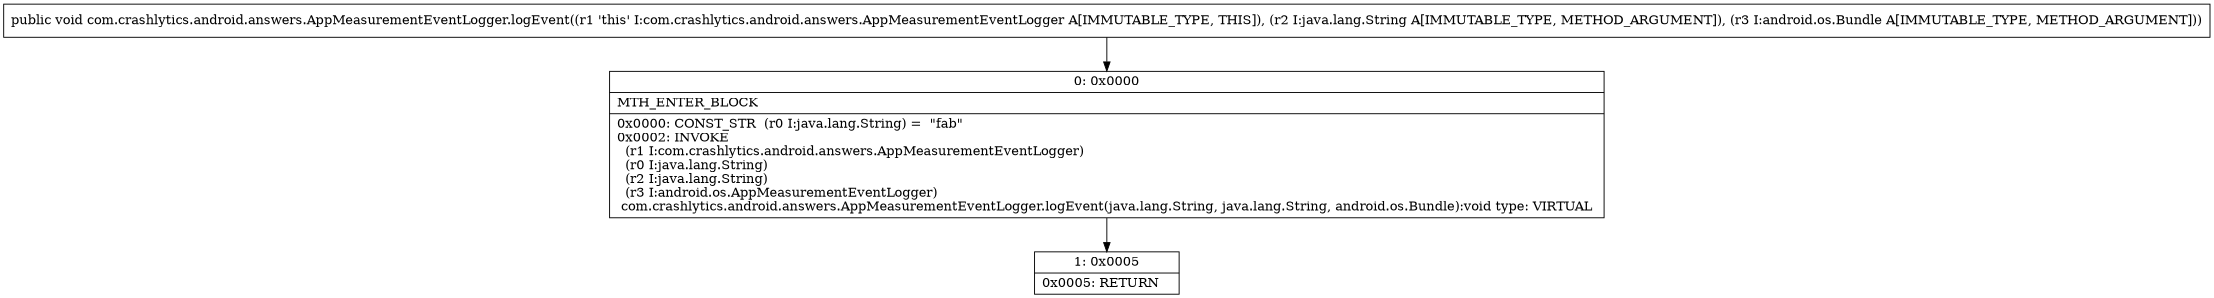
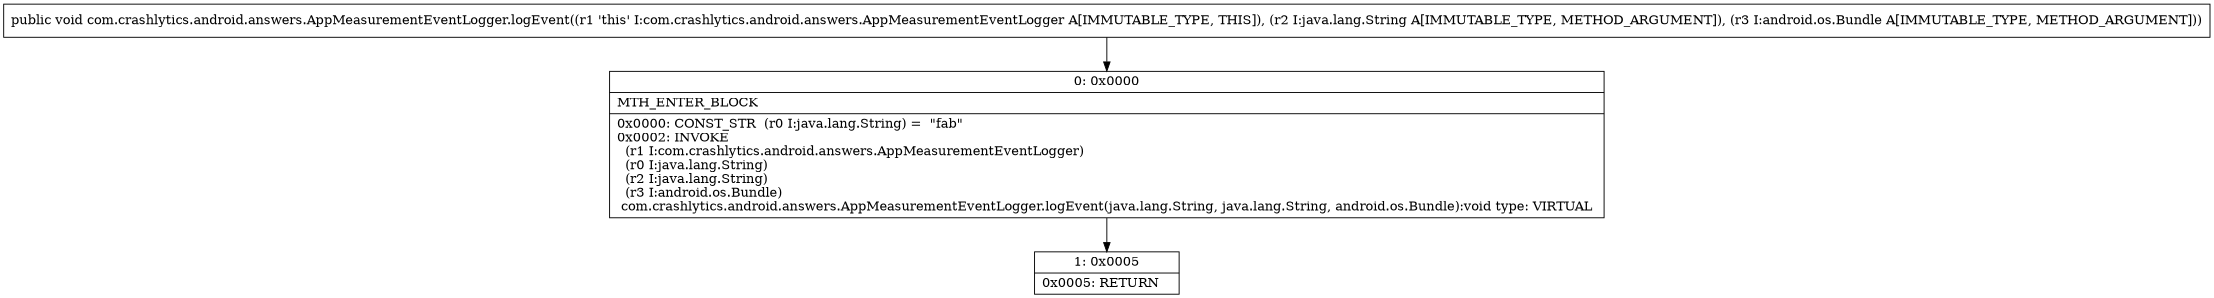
(778, 193) -> (700, 193)
